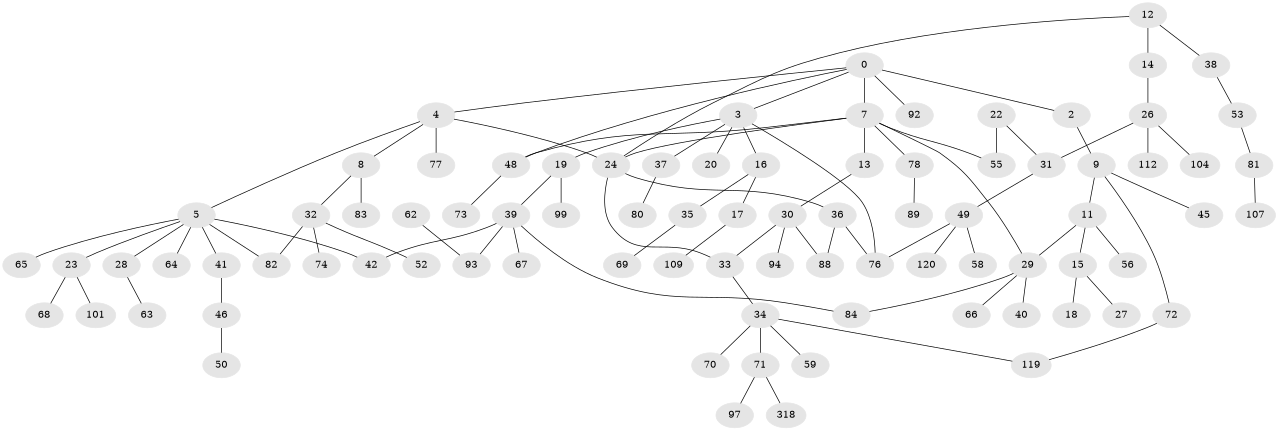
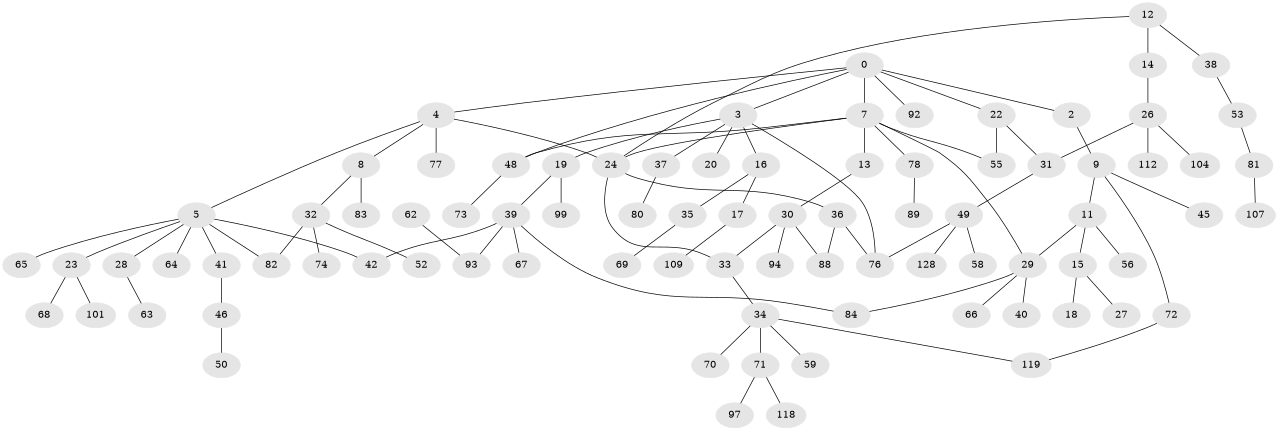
none -> (931, 90)
(926, 265) -> (926, 265)
(786, 415) -> (786, 415)
